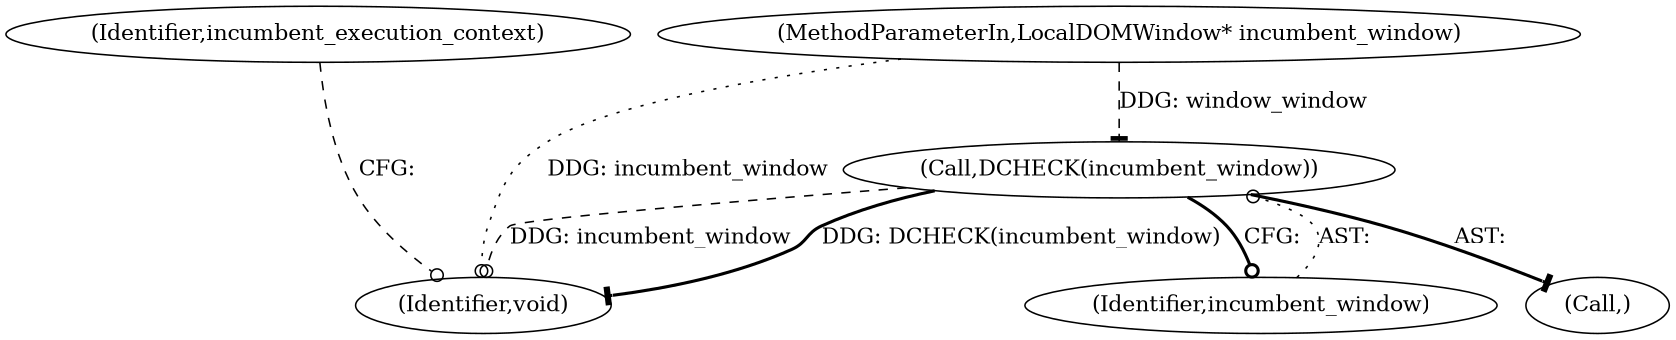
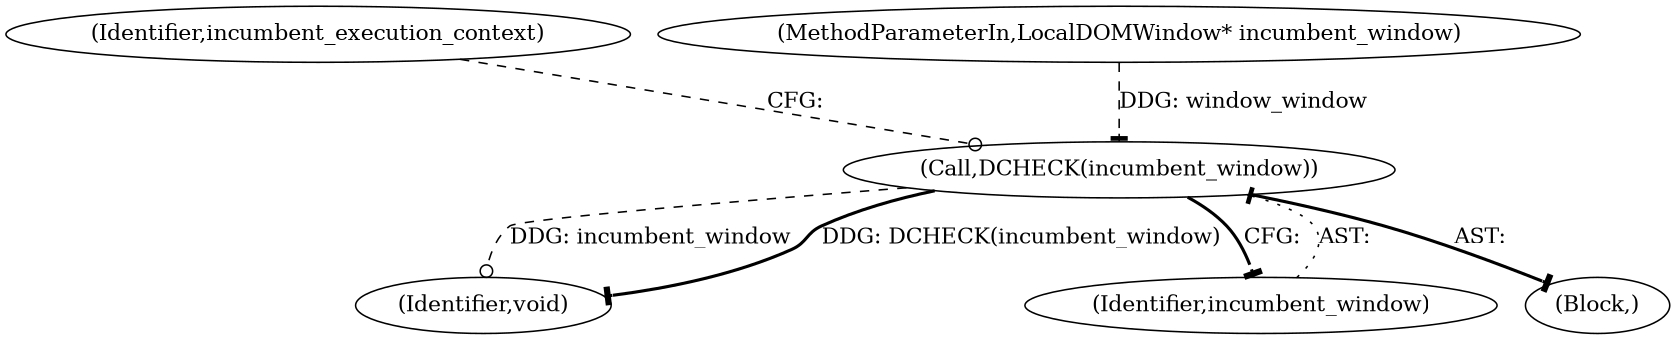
(650, 104) -> none
(350, 181) -> (714, 101)
(1226, 225) -> (1226, 225)
(1313, 225) -> (1313, 225)
(1598, 305) -> (1598, 305)
